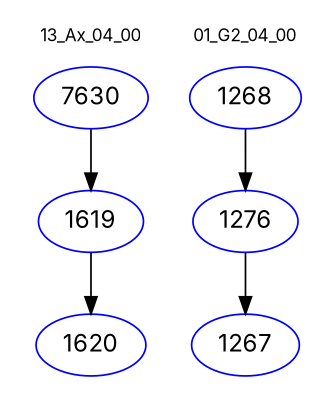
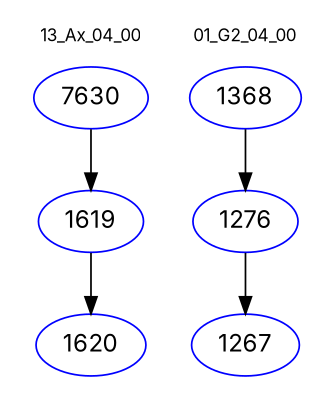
(245, 98) -> (245, 98)
